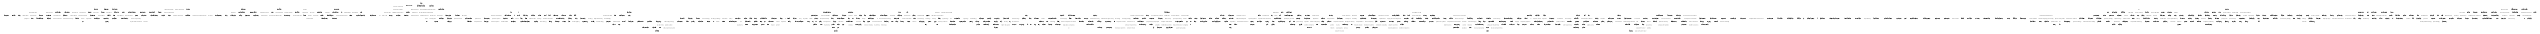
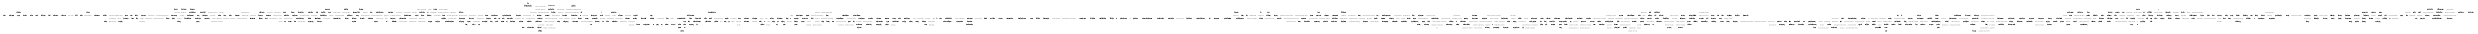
none -> (471, 19)
